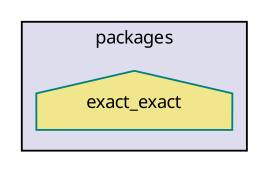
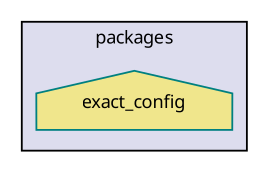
(134, 103) -> (134, 103)
